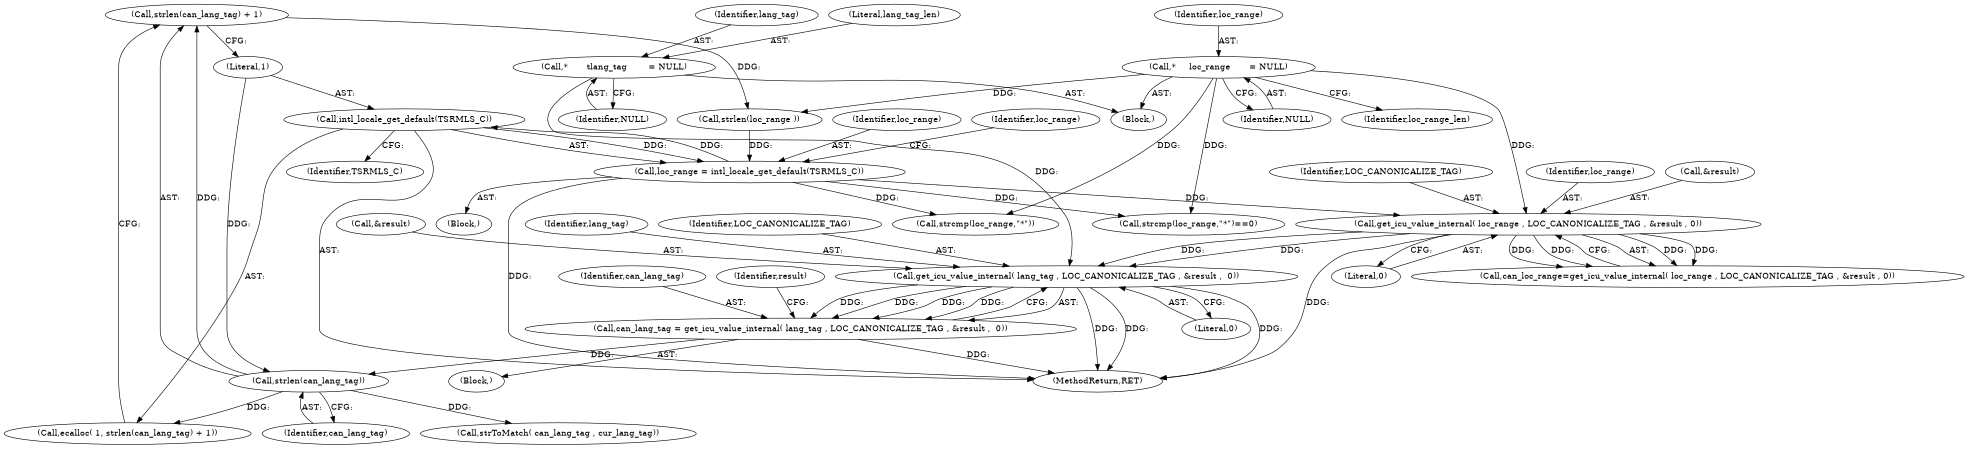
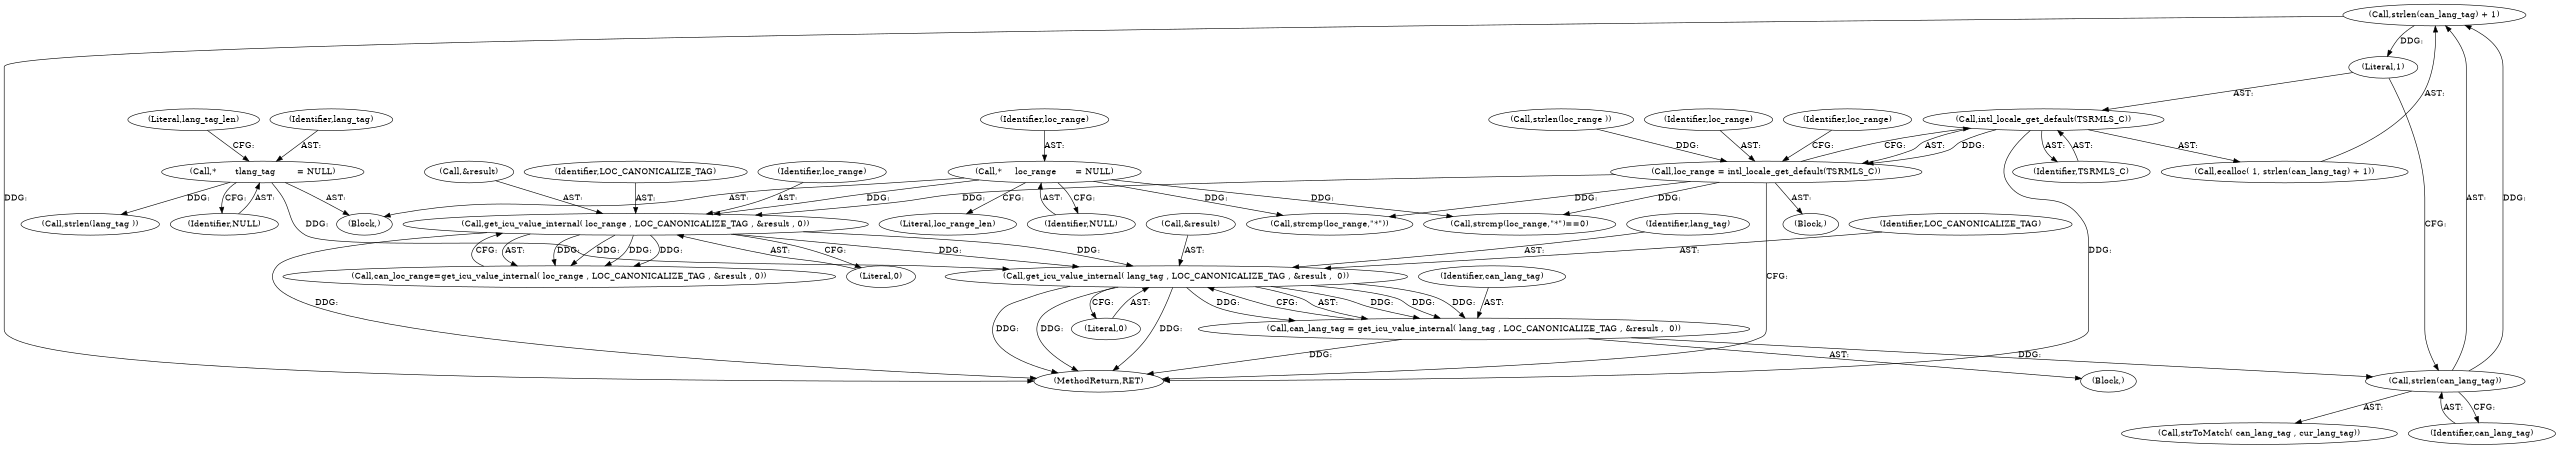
(532, 29) -> (528, 41)
(237, 41) -> (2413, 41)
(782, 41) -> (245, 146)
(976, 91) -> none
(1417, 120) -> (948, 224)
(394, 146) -> (2057, 146)
(713, 146) -> (1896, 146)
none -> (2072, 147)
none -> (90, 224)
(131, 224) -> (2436, 94)
(240, 224) -> (2437, 224)
(331, 250) -> (2102, 250)
(521, 277) -> (1779, 277)
(771, 277) -> none
(461, 407) -> (2375, 407)
(232, 409) -> none
